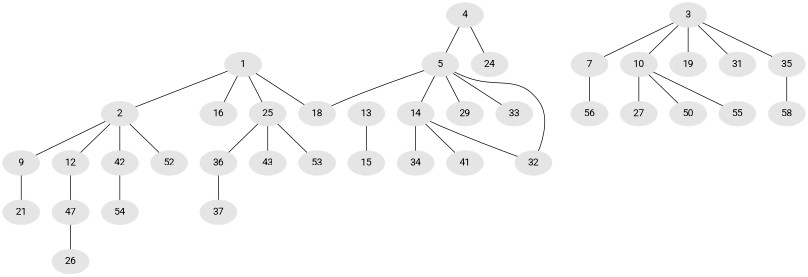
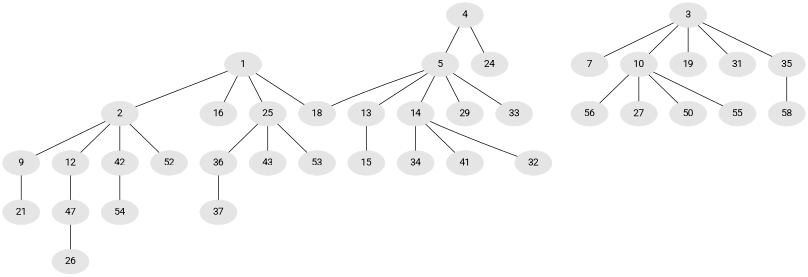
(524, 88) -> (403, 89)
(590, 89) -> (614, 89)
